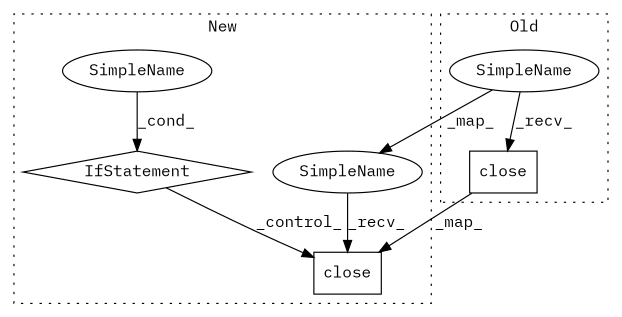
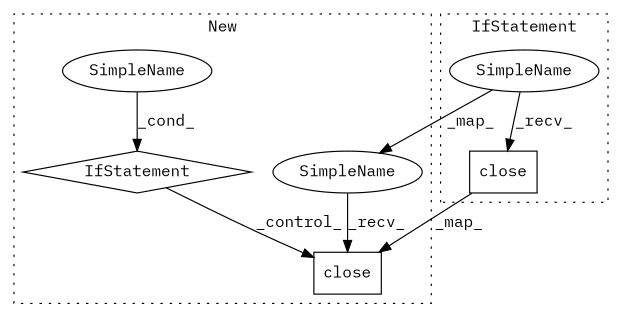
(524, 27) -> (524, 27)
